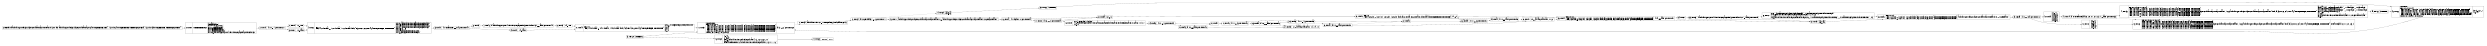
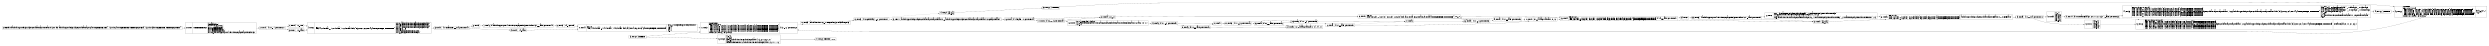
(568, 26) -> (569, 26)
